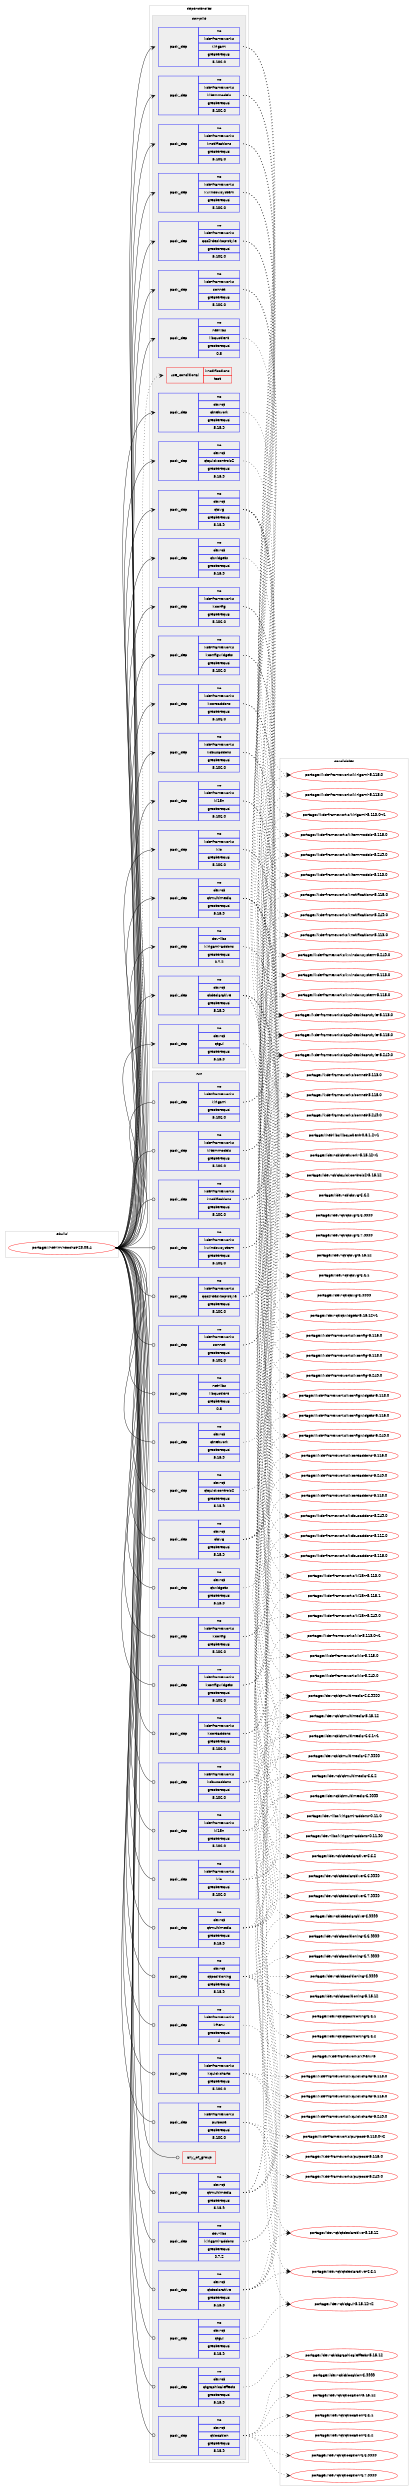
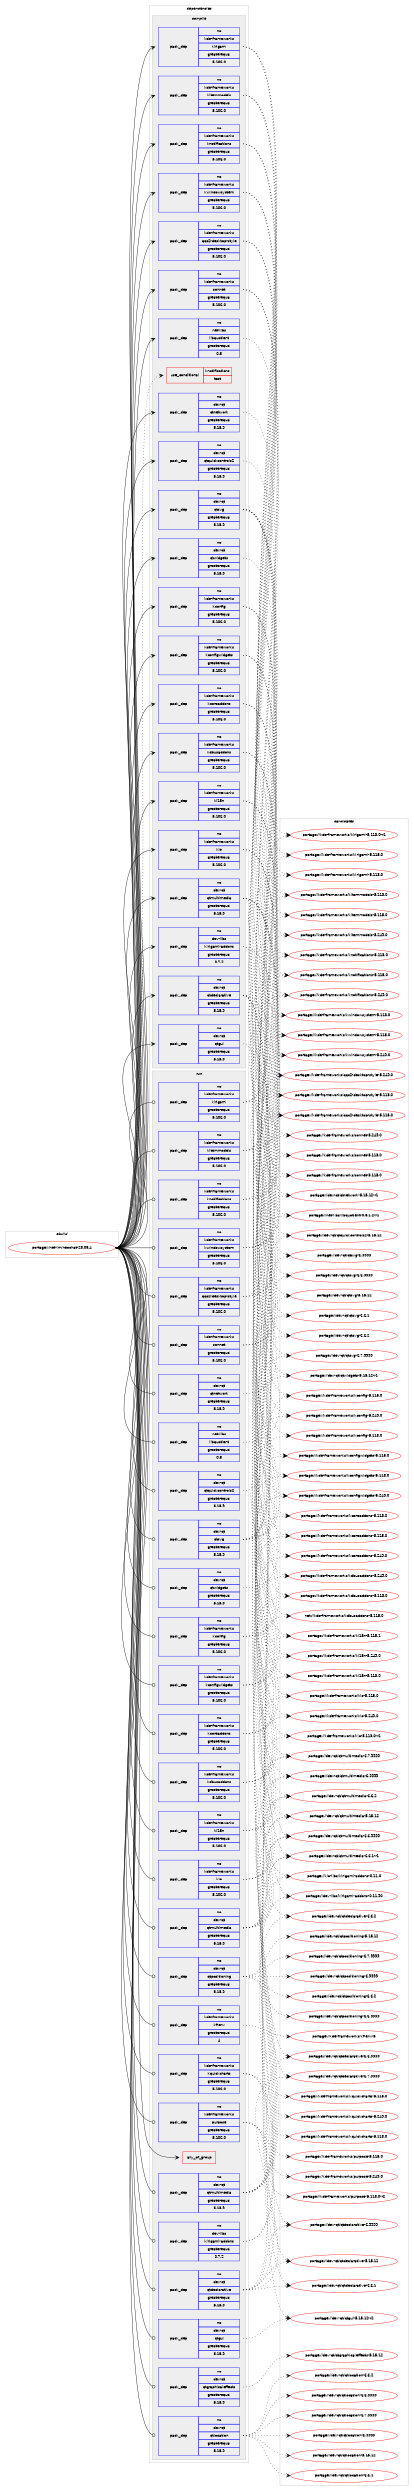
(344, 1536) -> (344, 1596)
(344, 1556) -> (344, 1616)
(140, 1734) -> (140, 1734)
(344, 1816) -> (344, 1876)
(344, 2017) -> none
